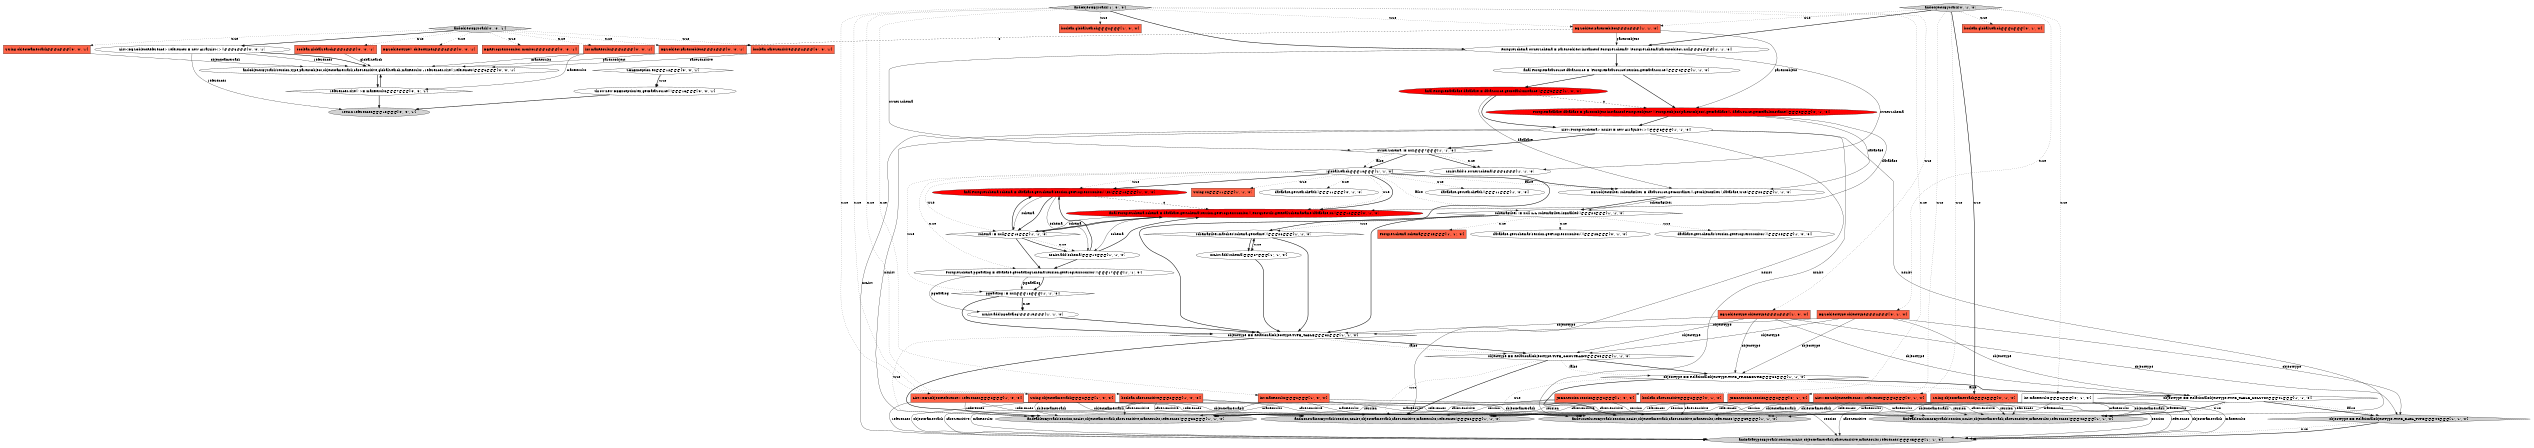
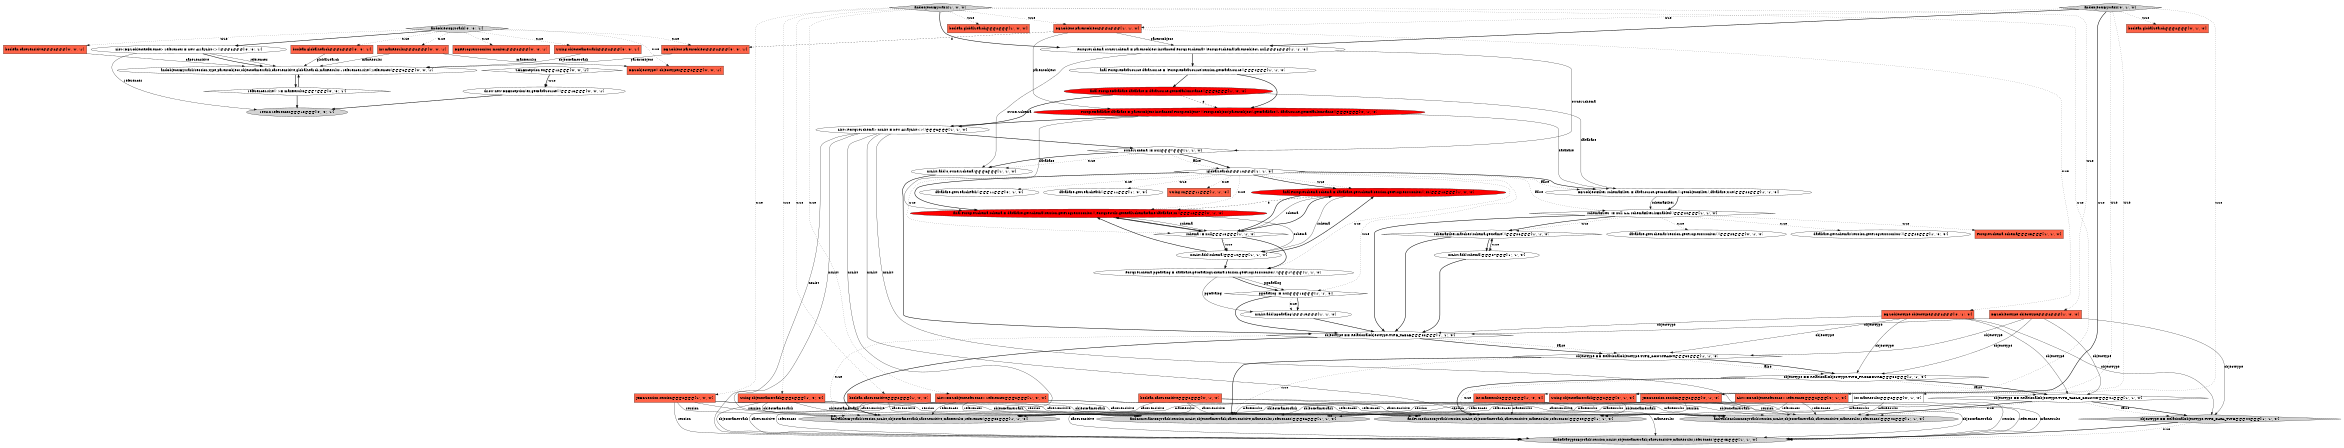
(512, 83) -> (515, 62)
(2017, 168) -> (1750, 55)
